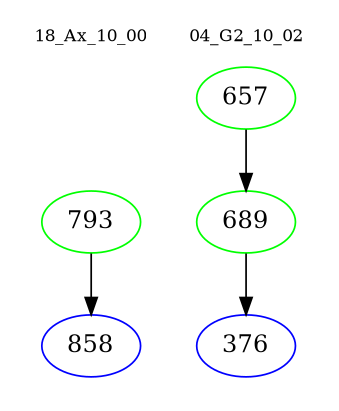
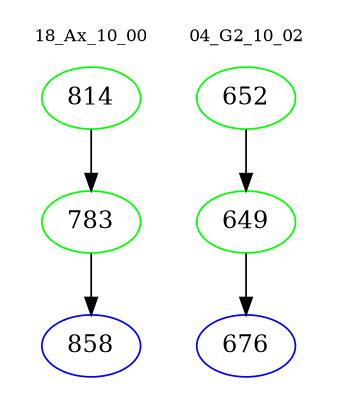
none -> (91, 98)
(246, 98) -> (246, 98)
(91, 222) -> (91, 222)
(246, 222) -> (246, 222)
(246, 346) -> (246, 346)
